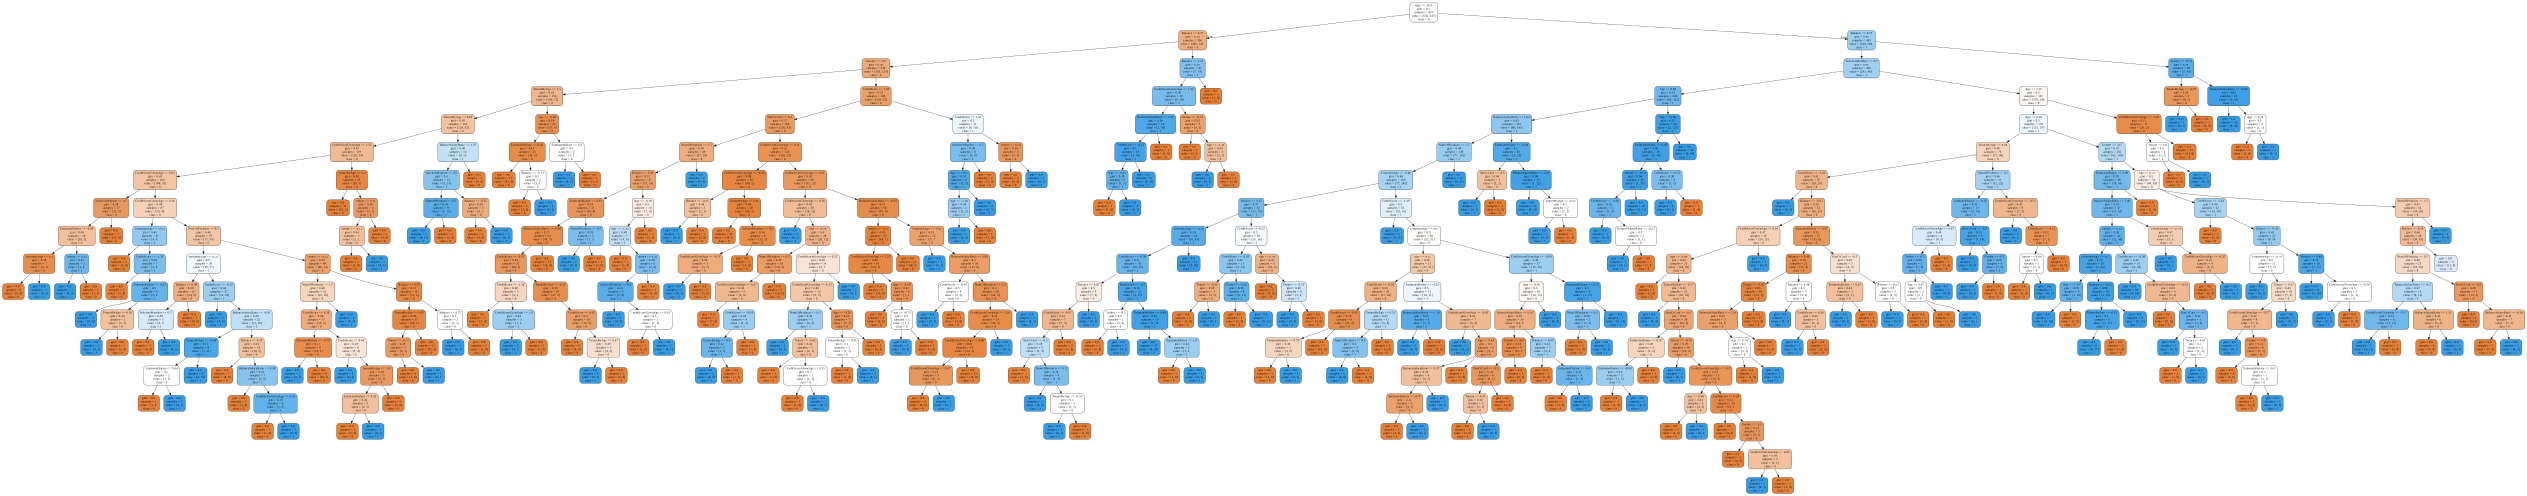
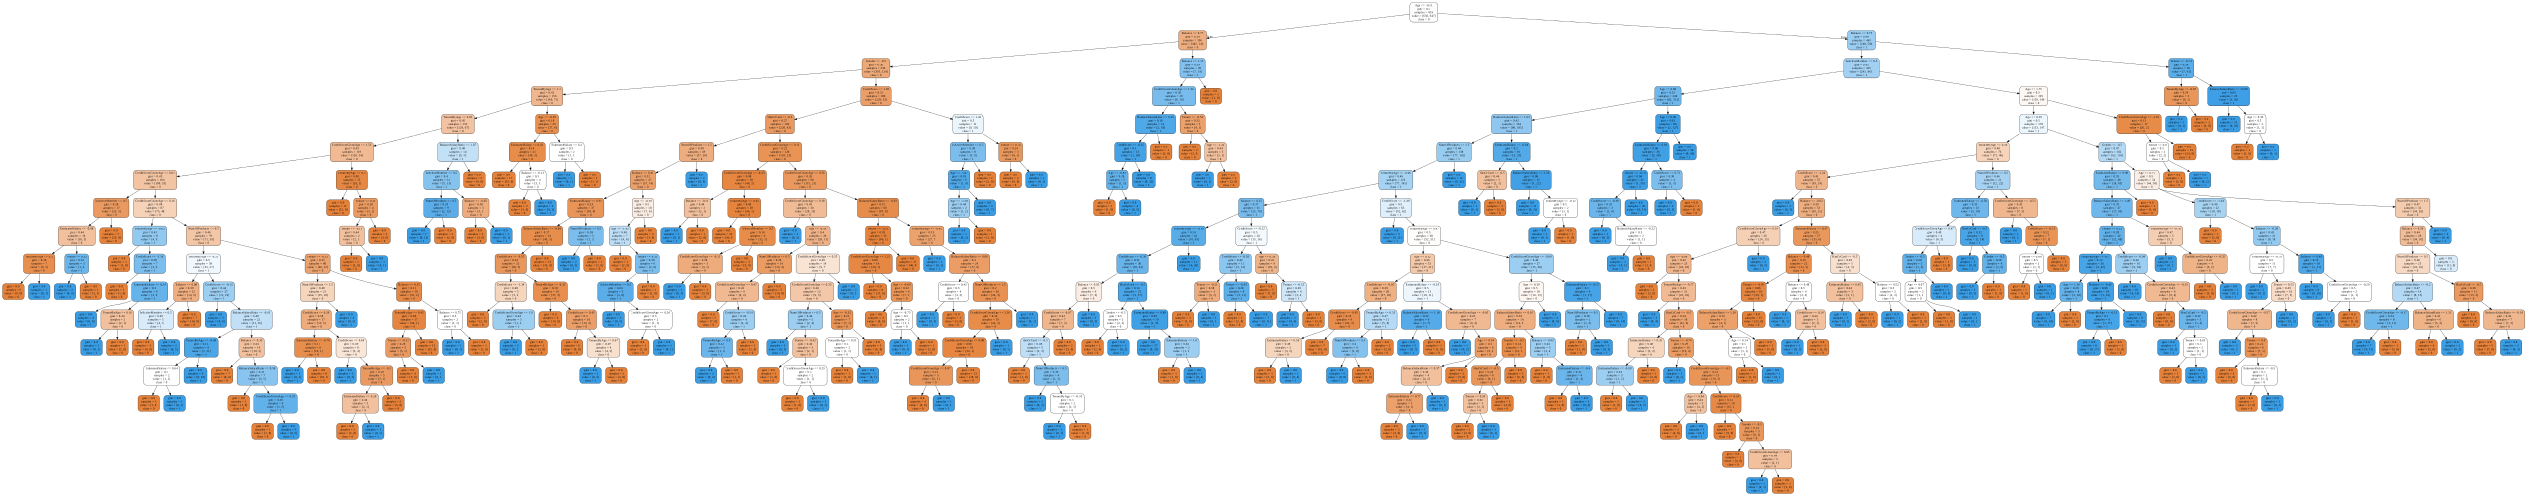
none -> (550, 320)
